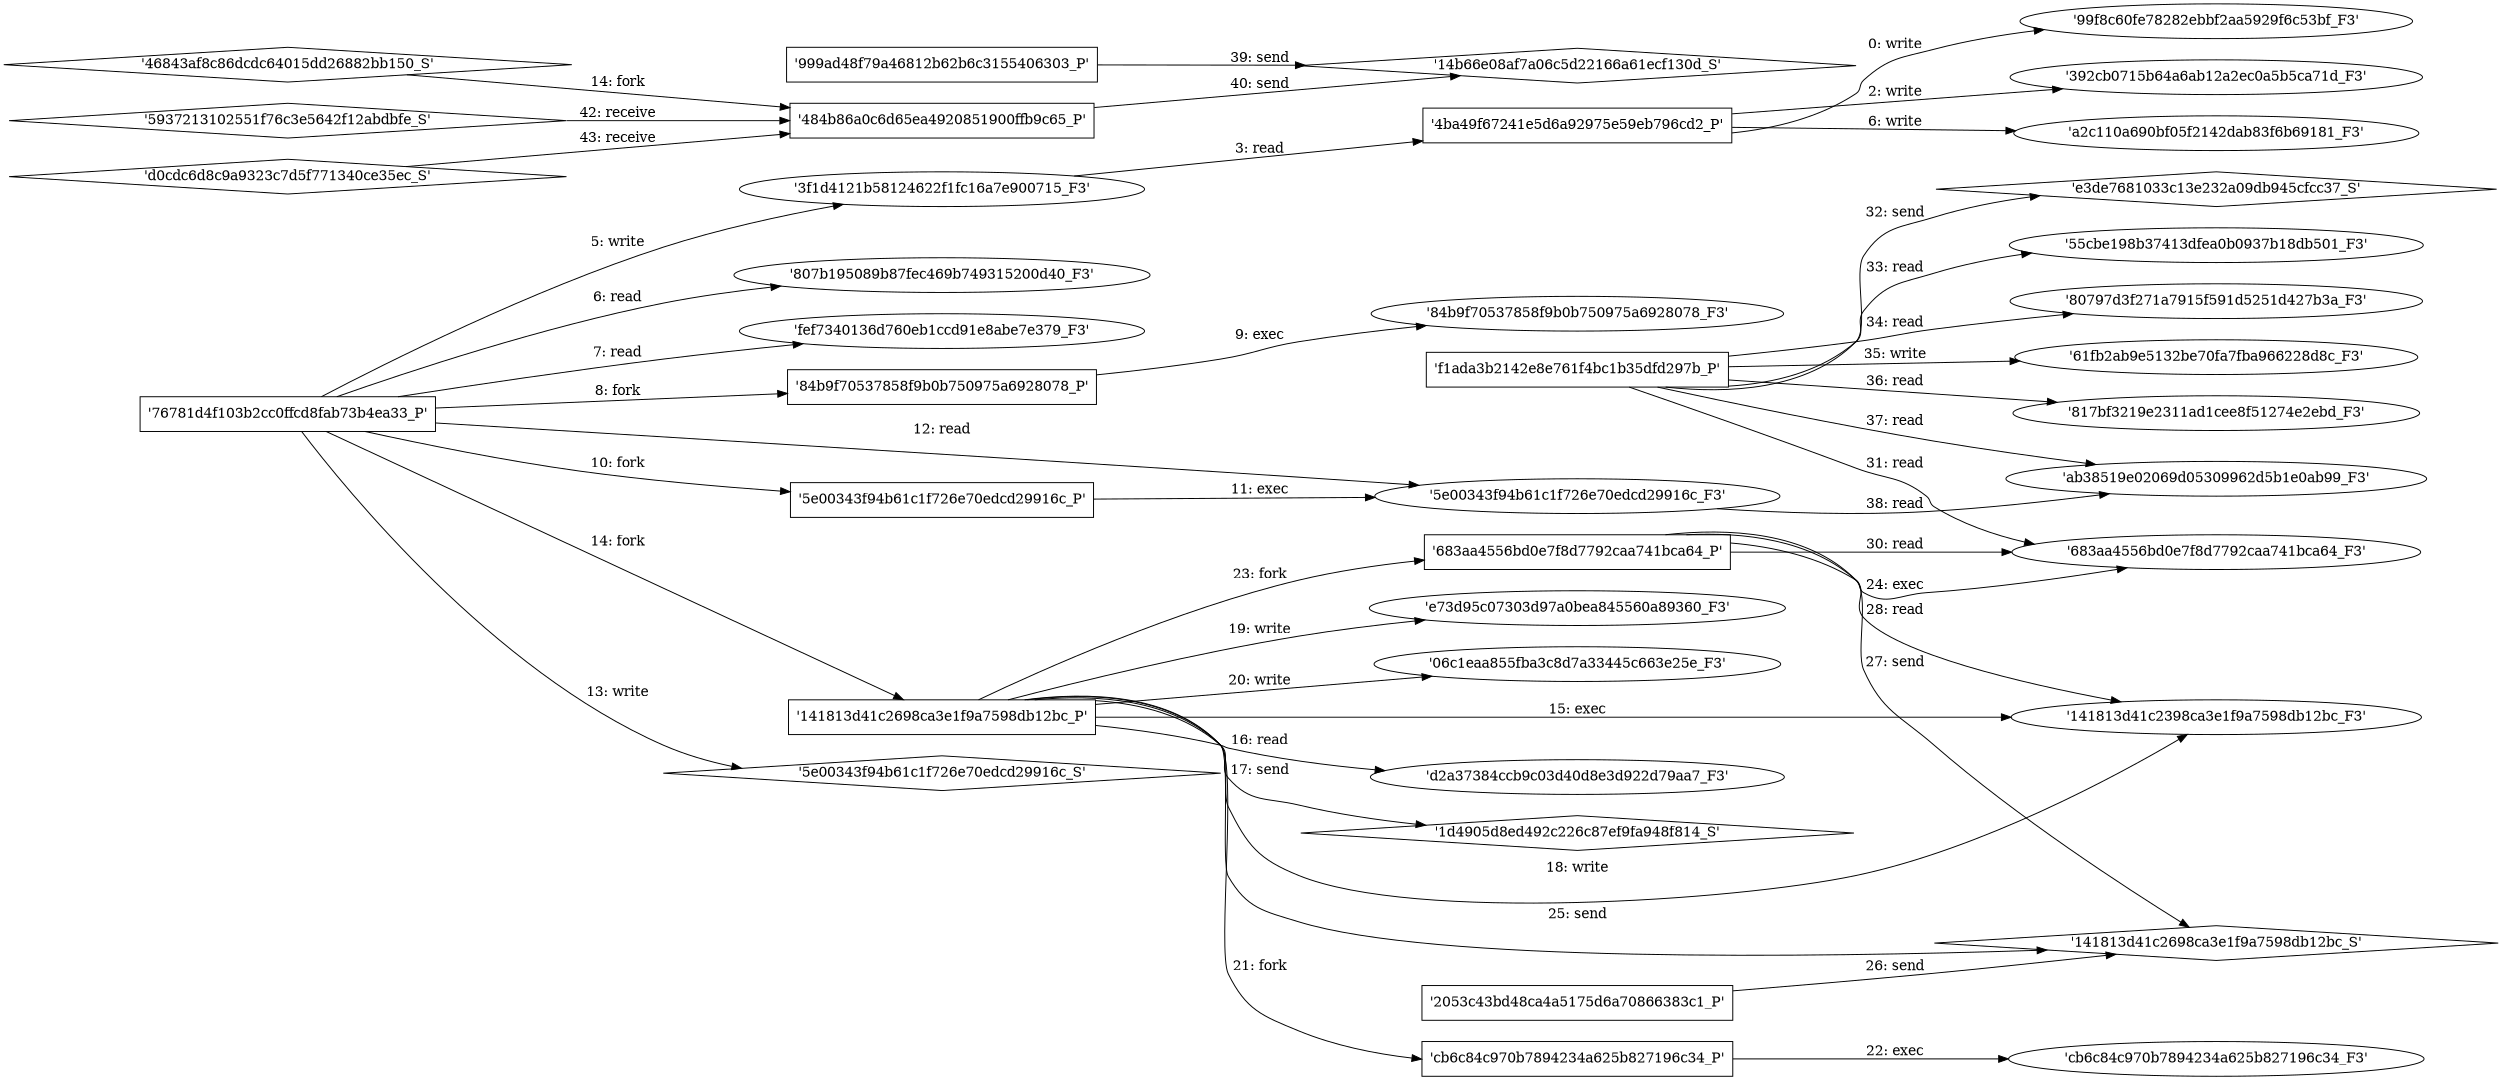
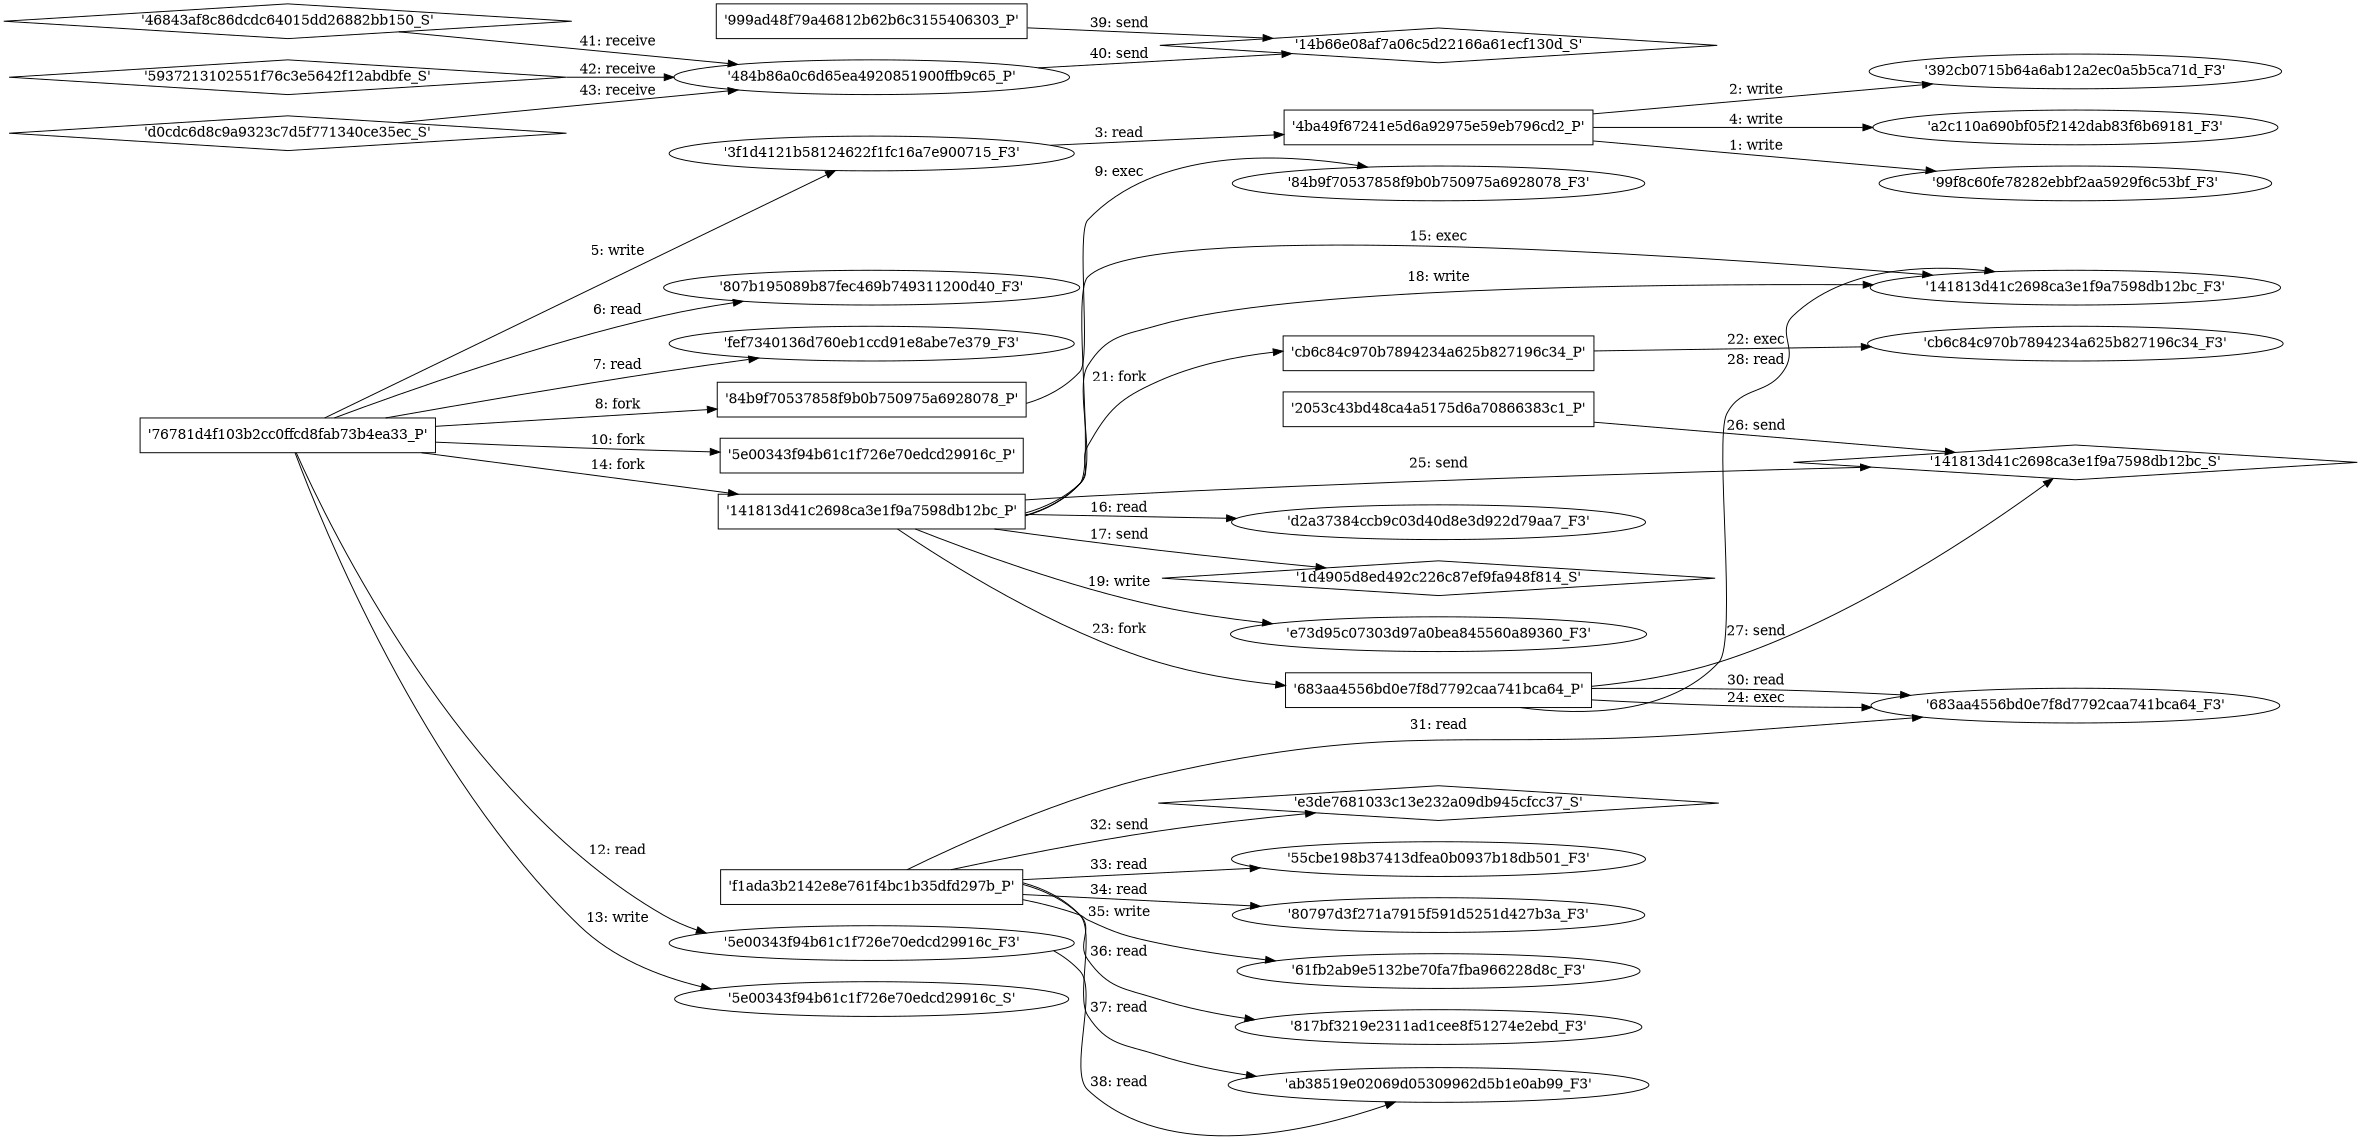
(1895, 45) -> (1756, 146)
(618, 83) -> (618, 42)
(942, 121) -> (872, 77)
(1895, 122) -> (1756, 120)
(942, 275) -> (872, 288)
(1230, 498) -> none
(1577, 664) -> none
(2216, 717) -> (2075, 288)
(942, 773) -> (872, 999)
